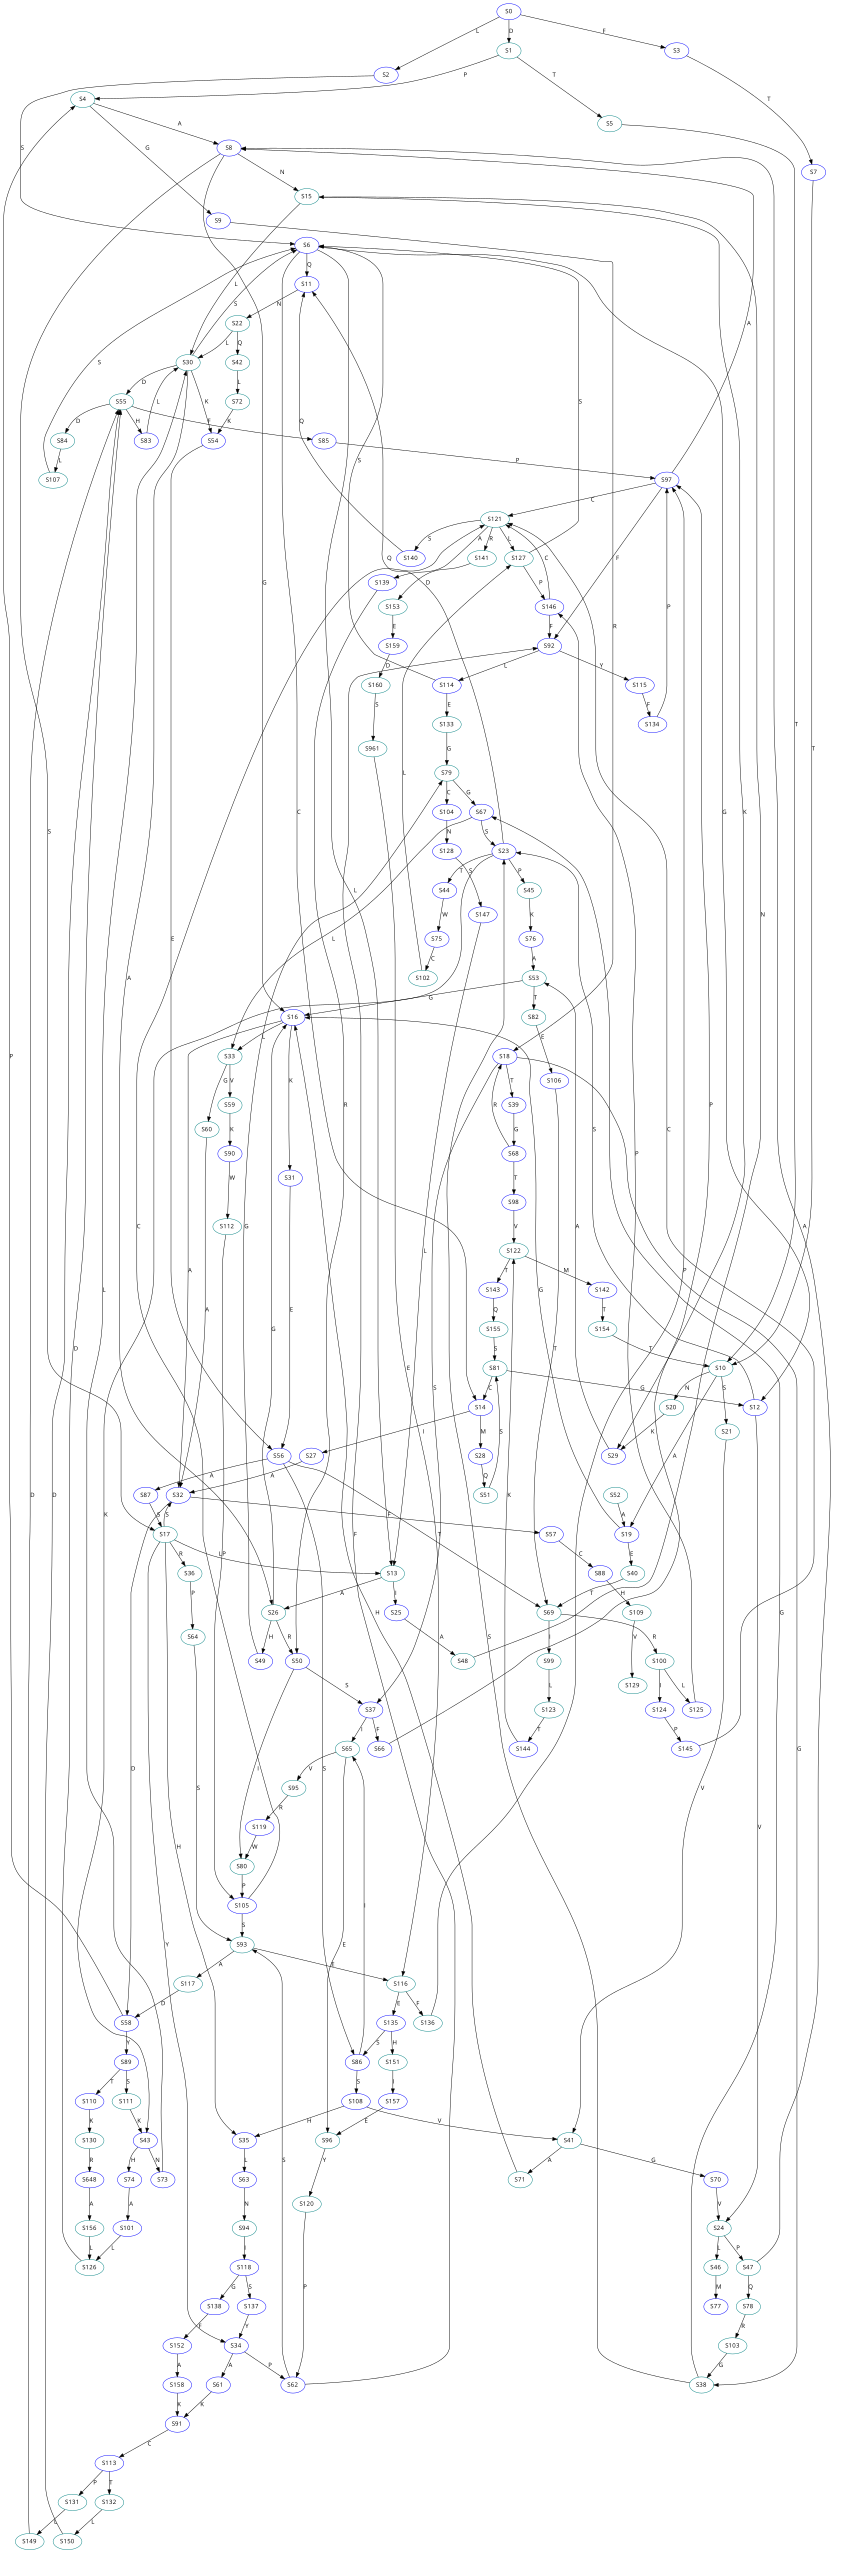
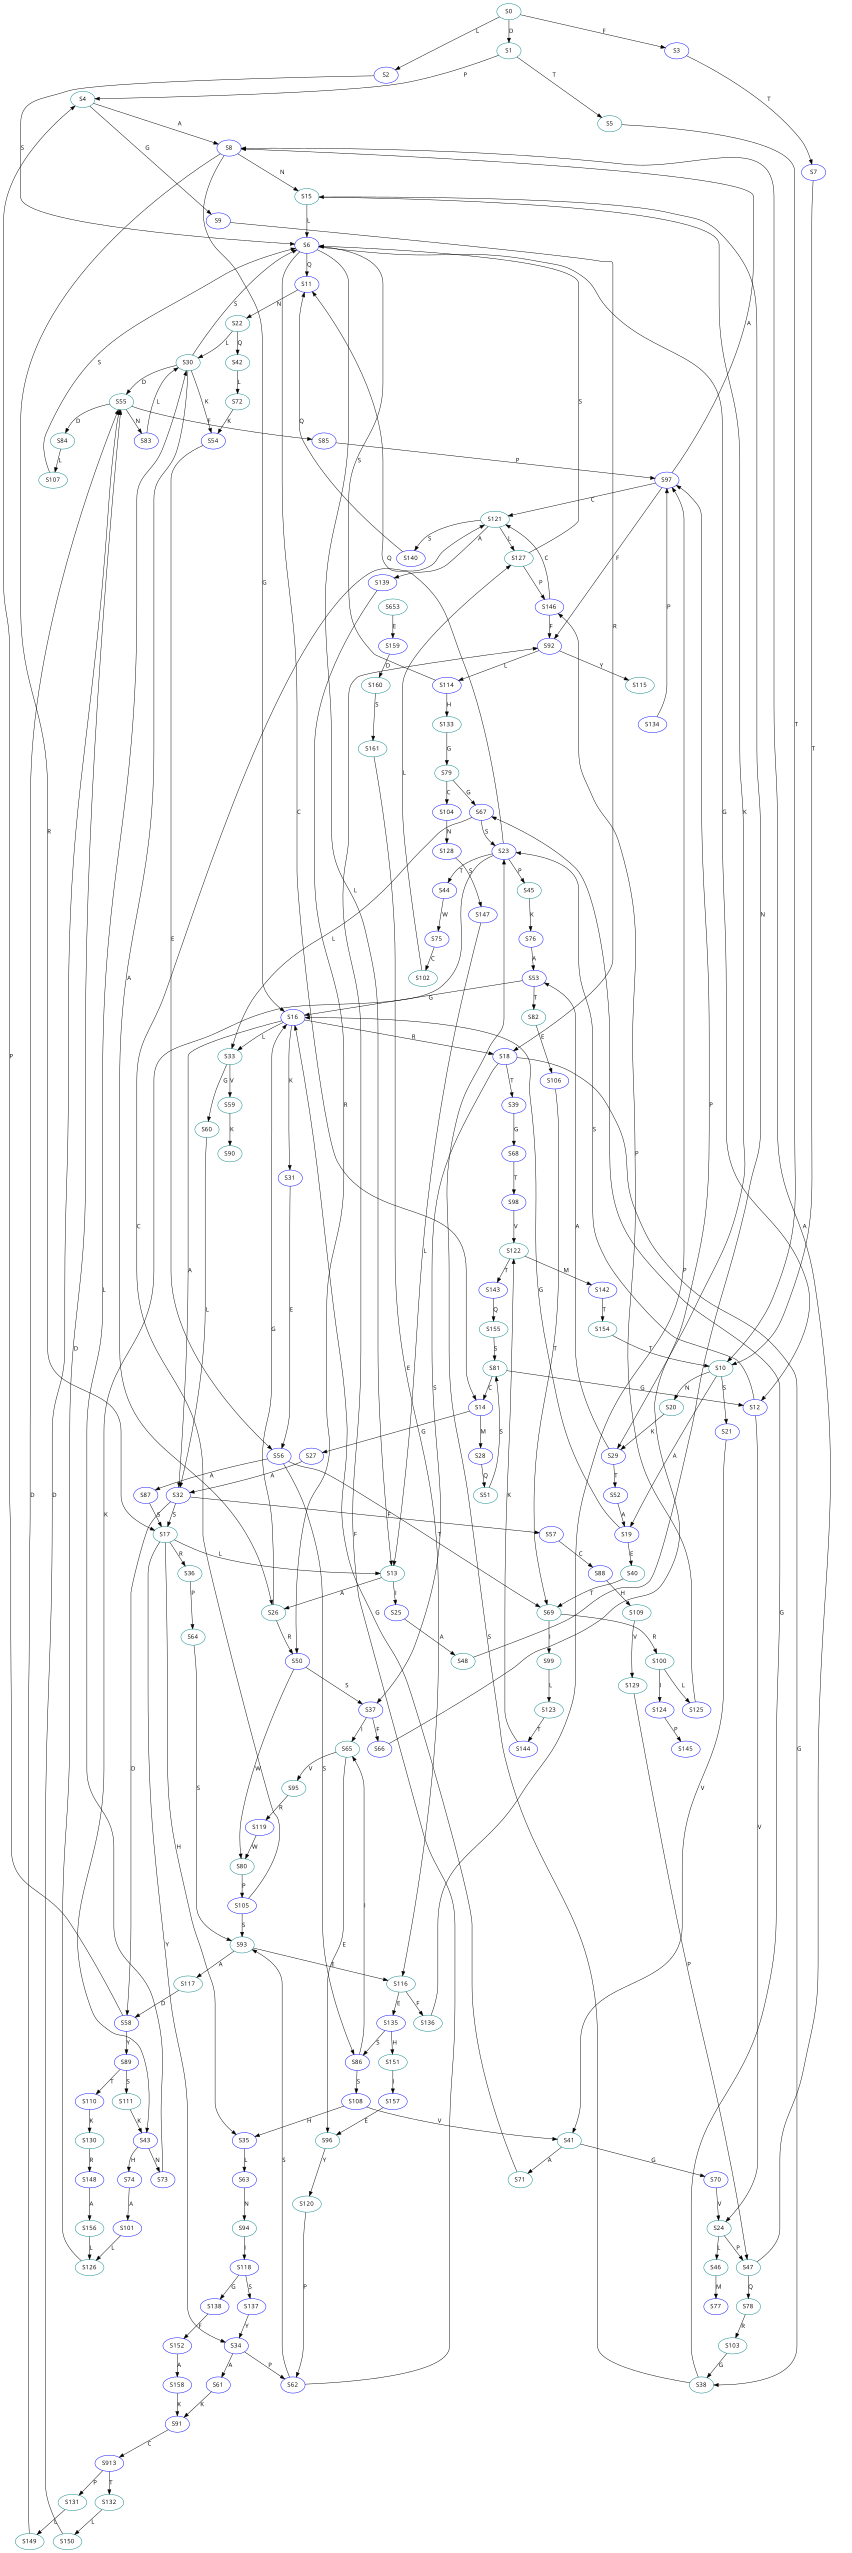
(509, 12) -> (509, 12)
(235, 275) -> (307, 219)
(138, 421) -> (138, 421)
(482, 558) -> none
(393, 607) -> (393, 607)
(640, 685) -> (640, 685)
(645, 703) -> none
(449, 705) -> (449, 705)
(373, 749) -> (373, 749)
(49, 832) -> (49, 832)
(534, 978) -> (534, 978)
(492, 1109) -> (392, 1036)
(230, 1154) -> (230, 1154)
(667, 1170) -> none
(227, 1227) -> none
(207, 1310) -> (207, 1310)
(424, 1432) -> (424, 1432)
(727, 1432) -> (727, 1432)
none -> (614, 1474)
(616, 1495) -> (616, 1495)
(165, 1516) -> (172, 1513)
(378, 1613) -> (378, 1613)
(261, 1661) -> none
(258, 1769) -> (258, 1769)
none -> (689, 1975)
(90, 2180) -> (90, 2180)
(109, 2463) -> (109, 2463)
